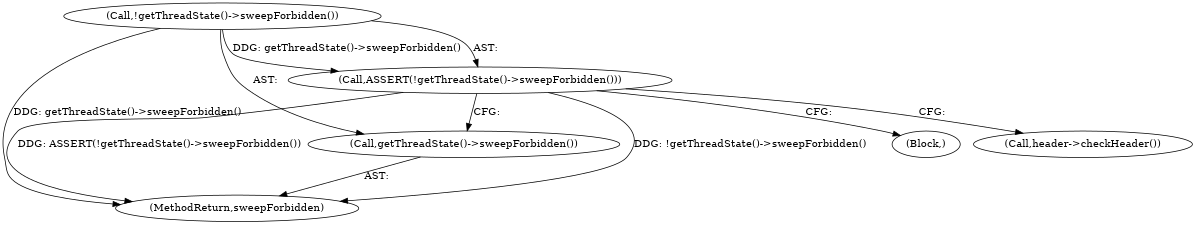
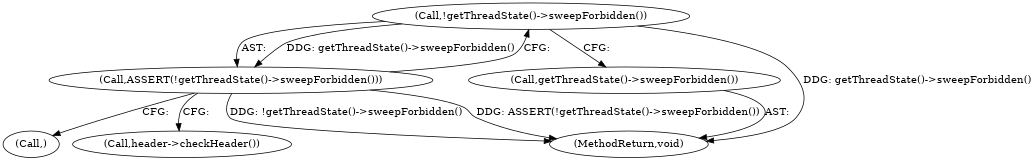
(267, 80) -> (598, 48)
(473, 109) -> (463, 65)
(926, 144) -> (31, 144)
(237, 208) -> (629, 144)
